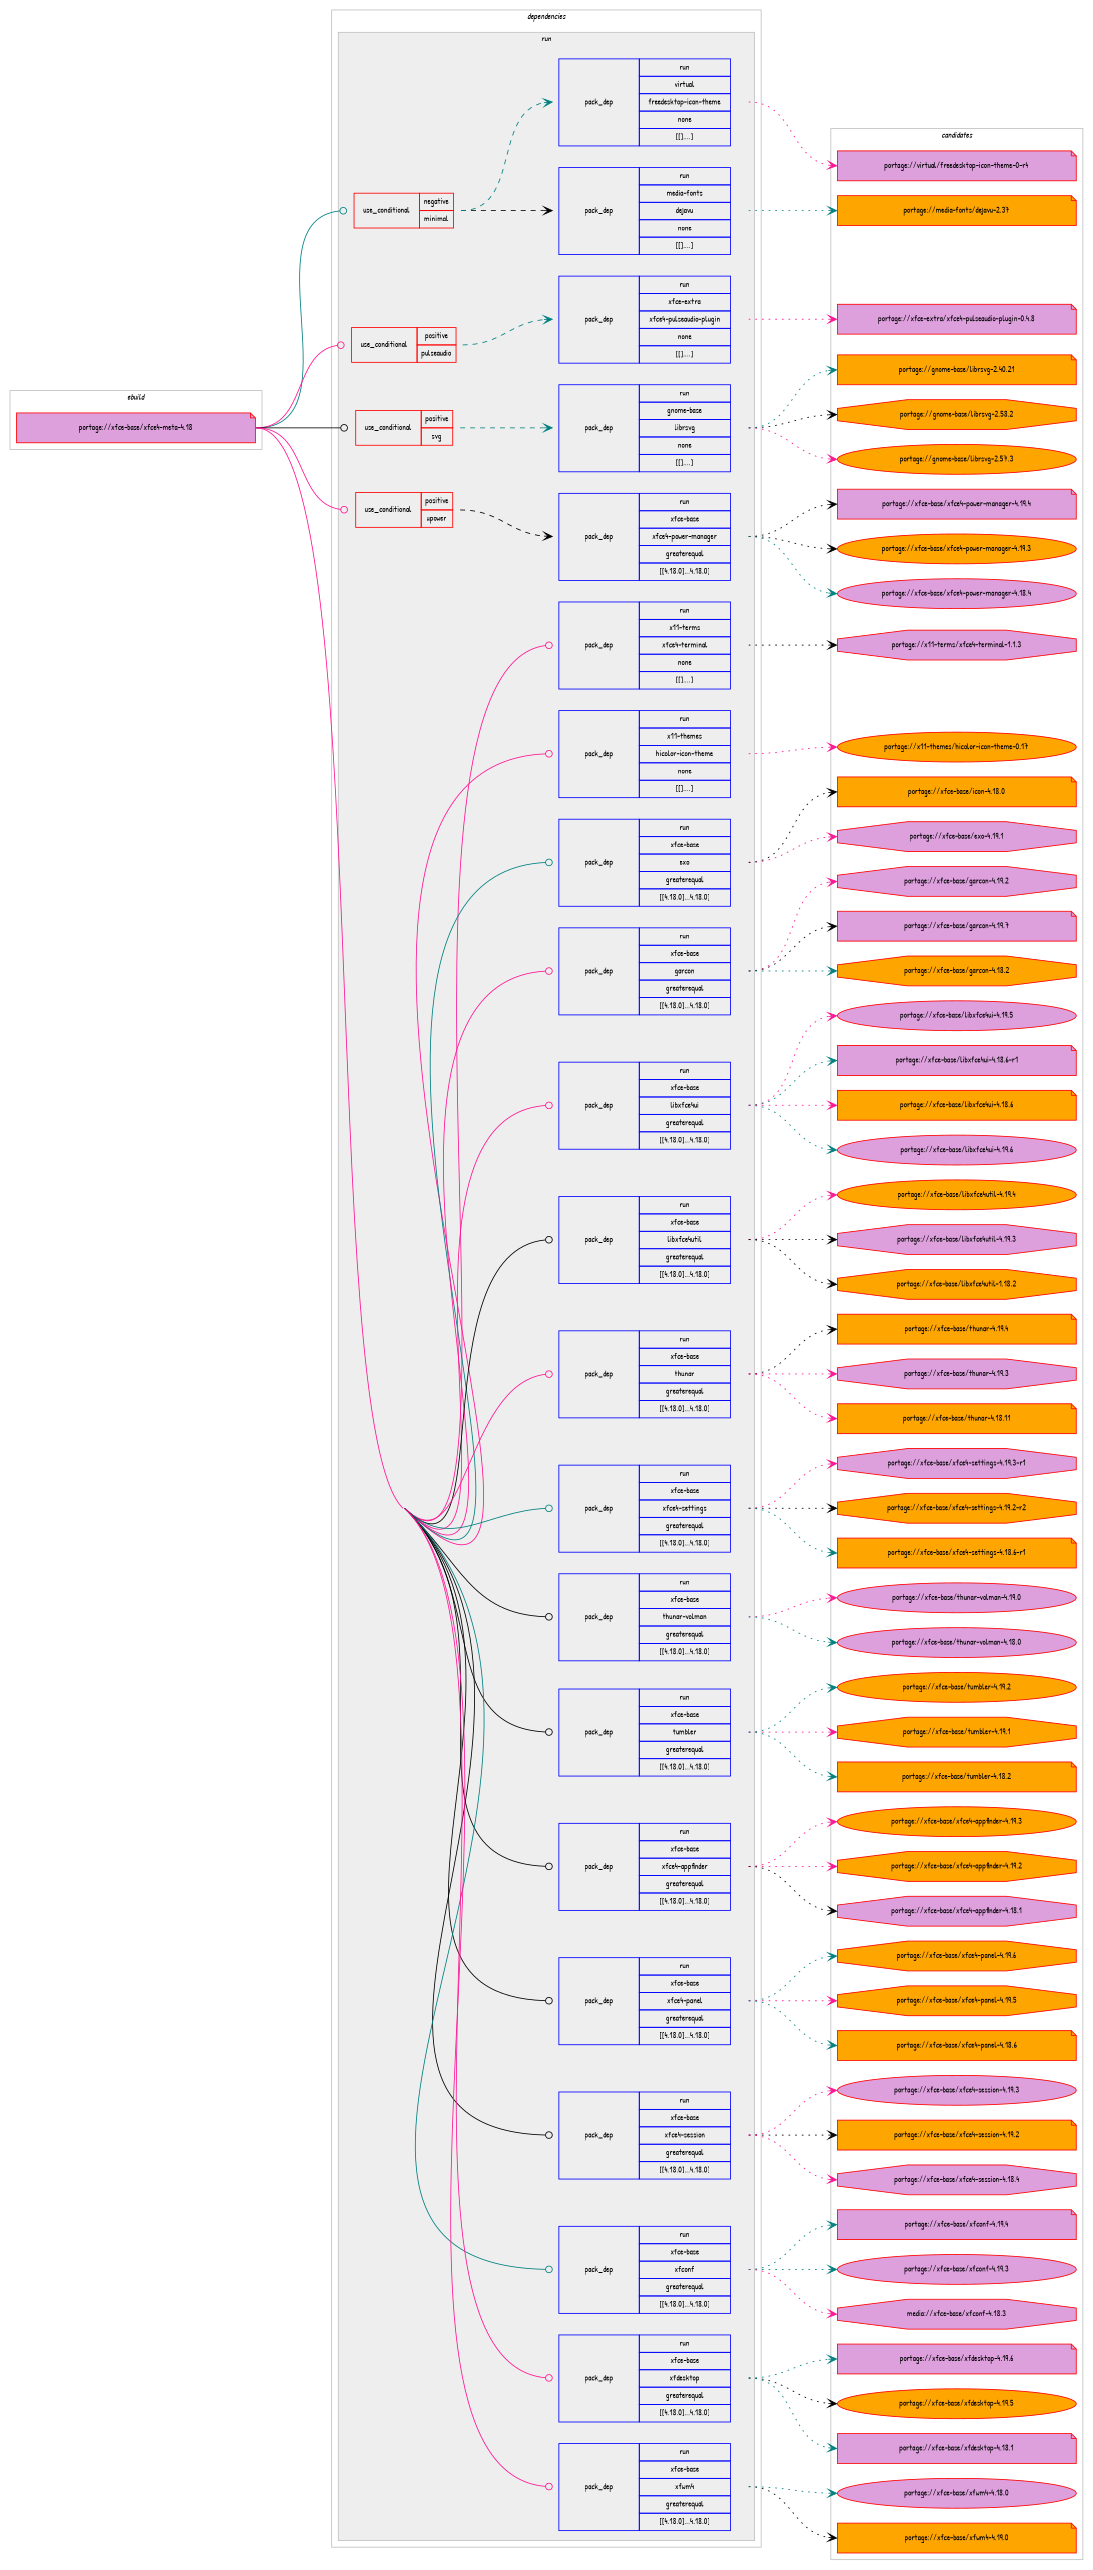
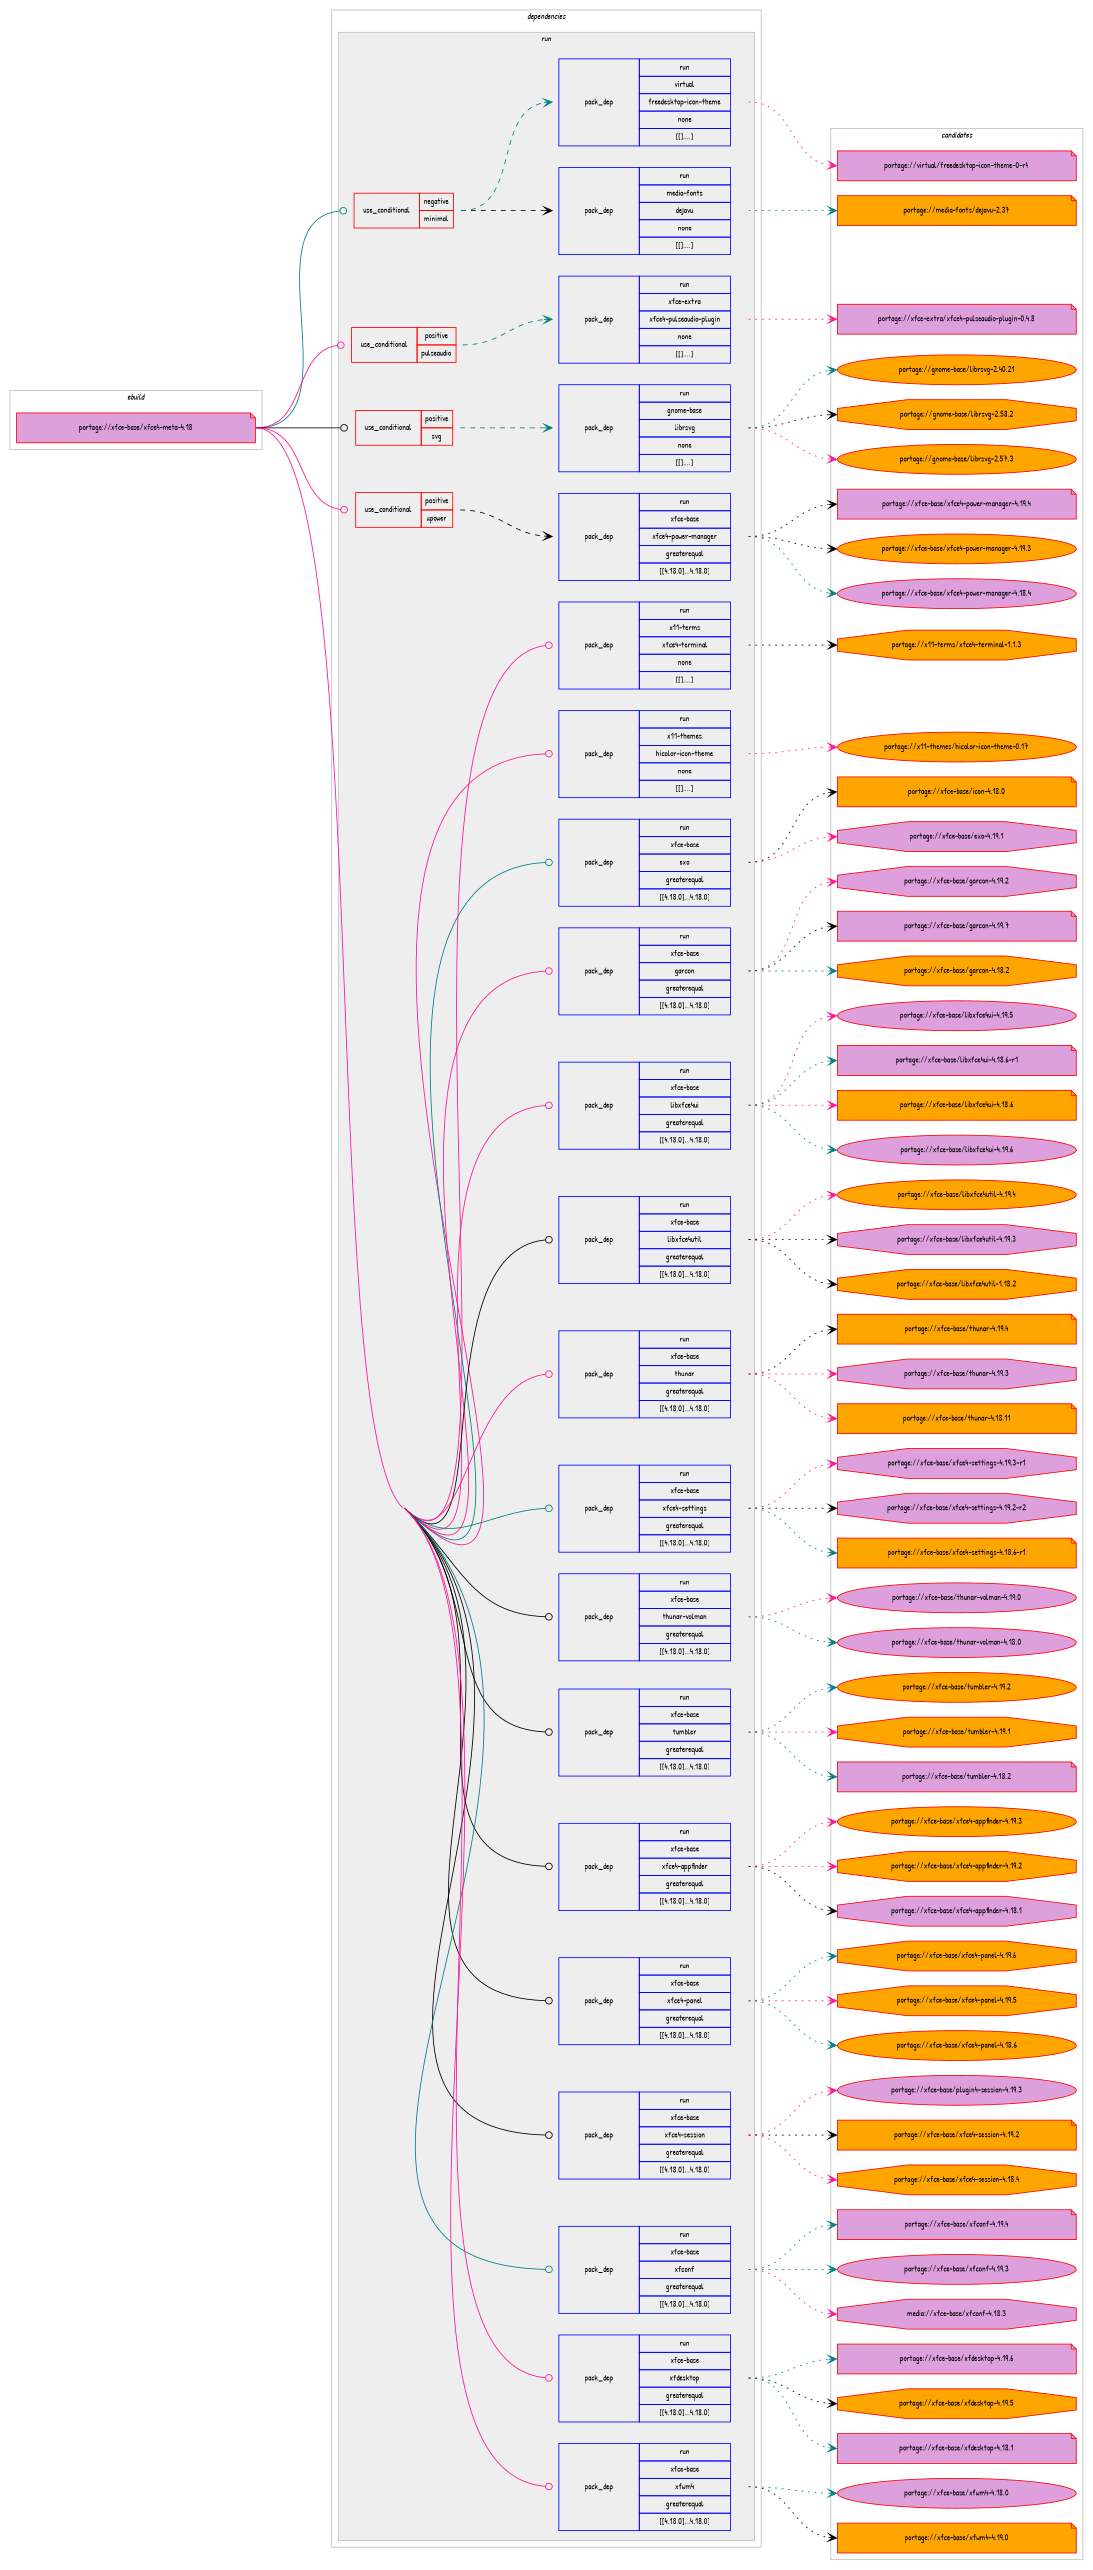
(957, 370) -> (957, 370)
(957, 645) -> (957, 645)
(957, 1508) -> (957, 1508)
(957, 1777) -> (957, 1777)
(957, 2046) -> (957, 2046)
(957, 2090) -> (957, 2090)
(957, 2180) -> (957, 2180)
(957, 2404) -> (957, 2404)
